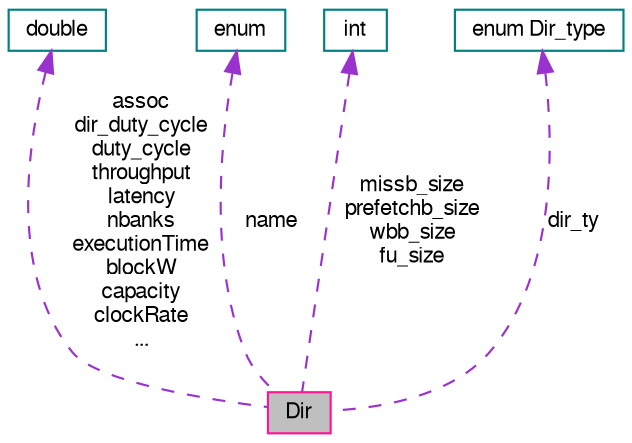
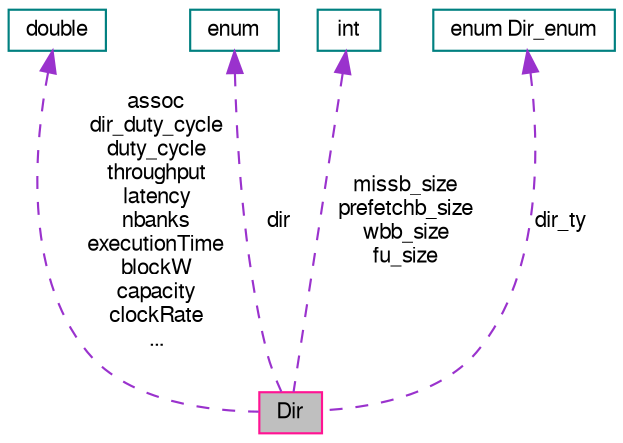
(539, 30) -> (524, 30)
(272, 222) -> (279, 222)
